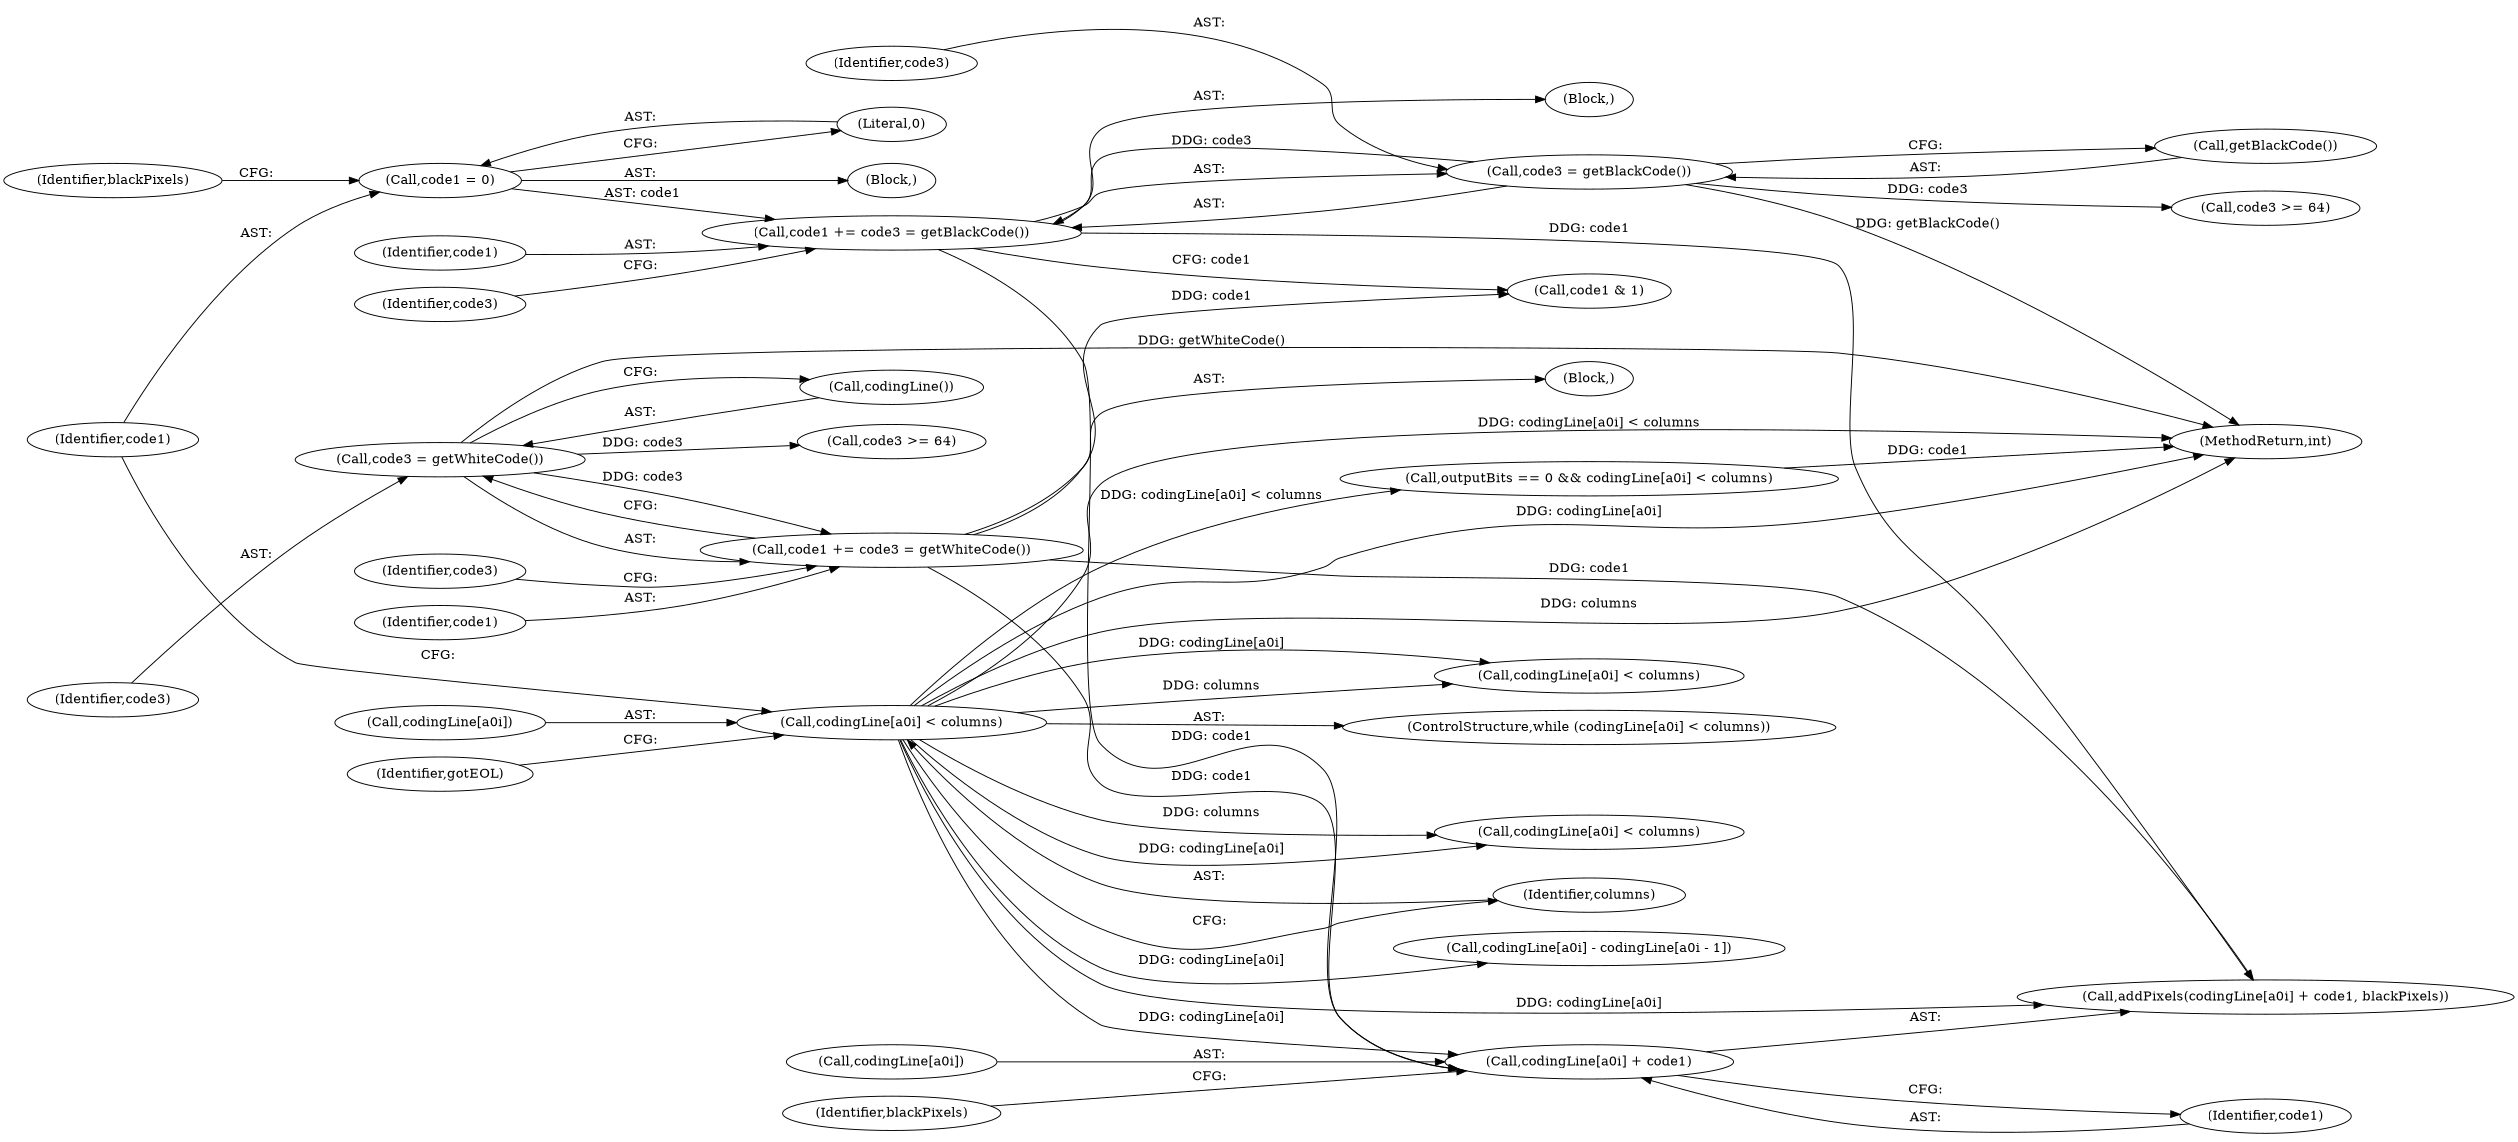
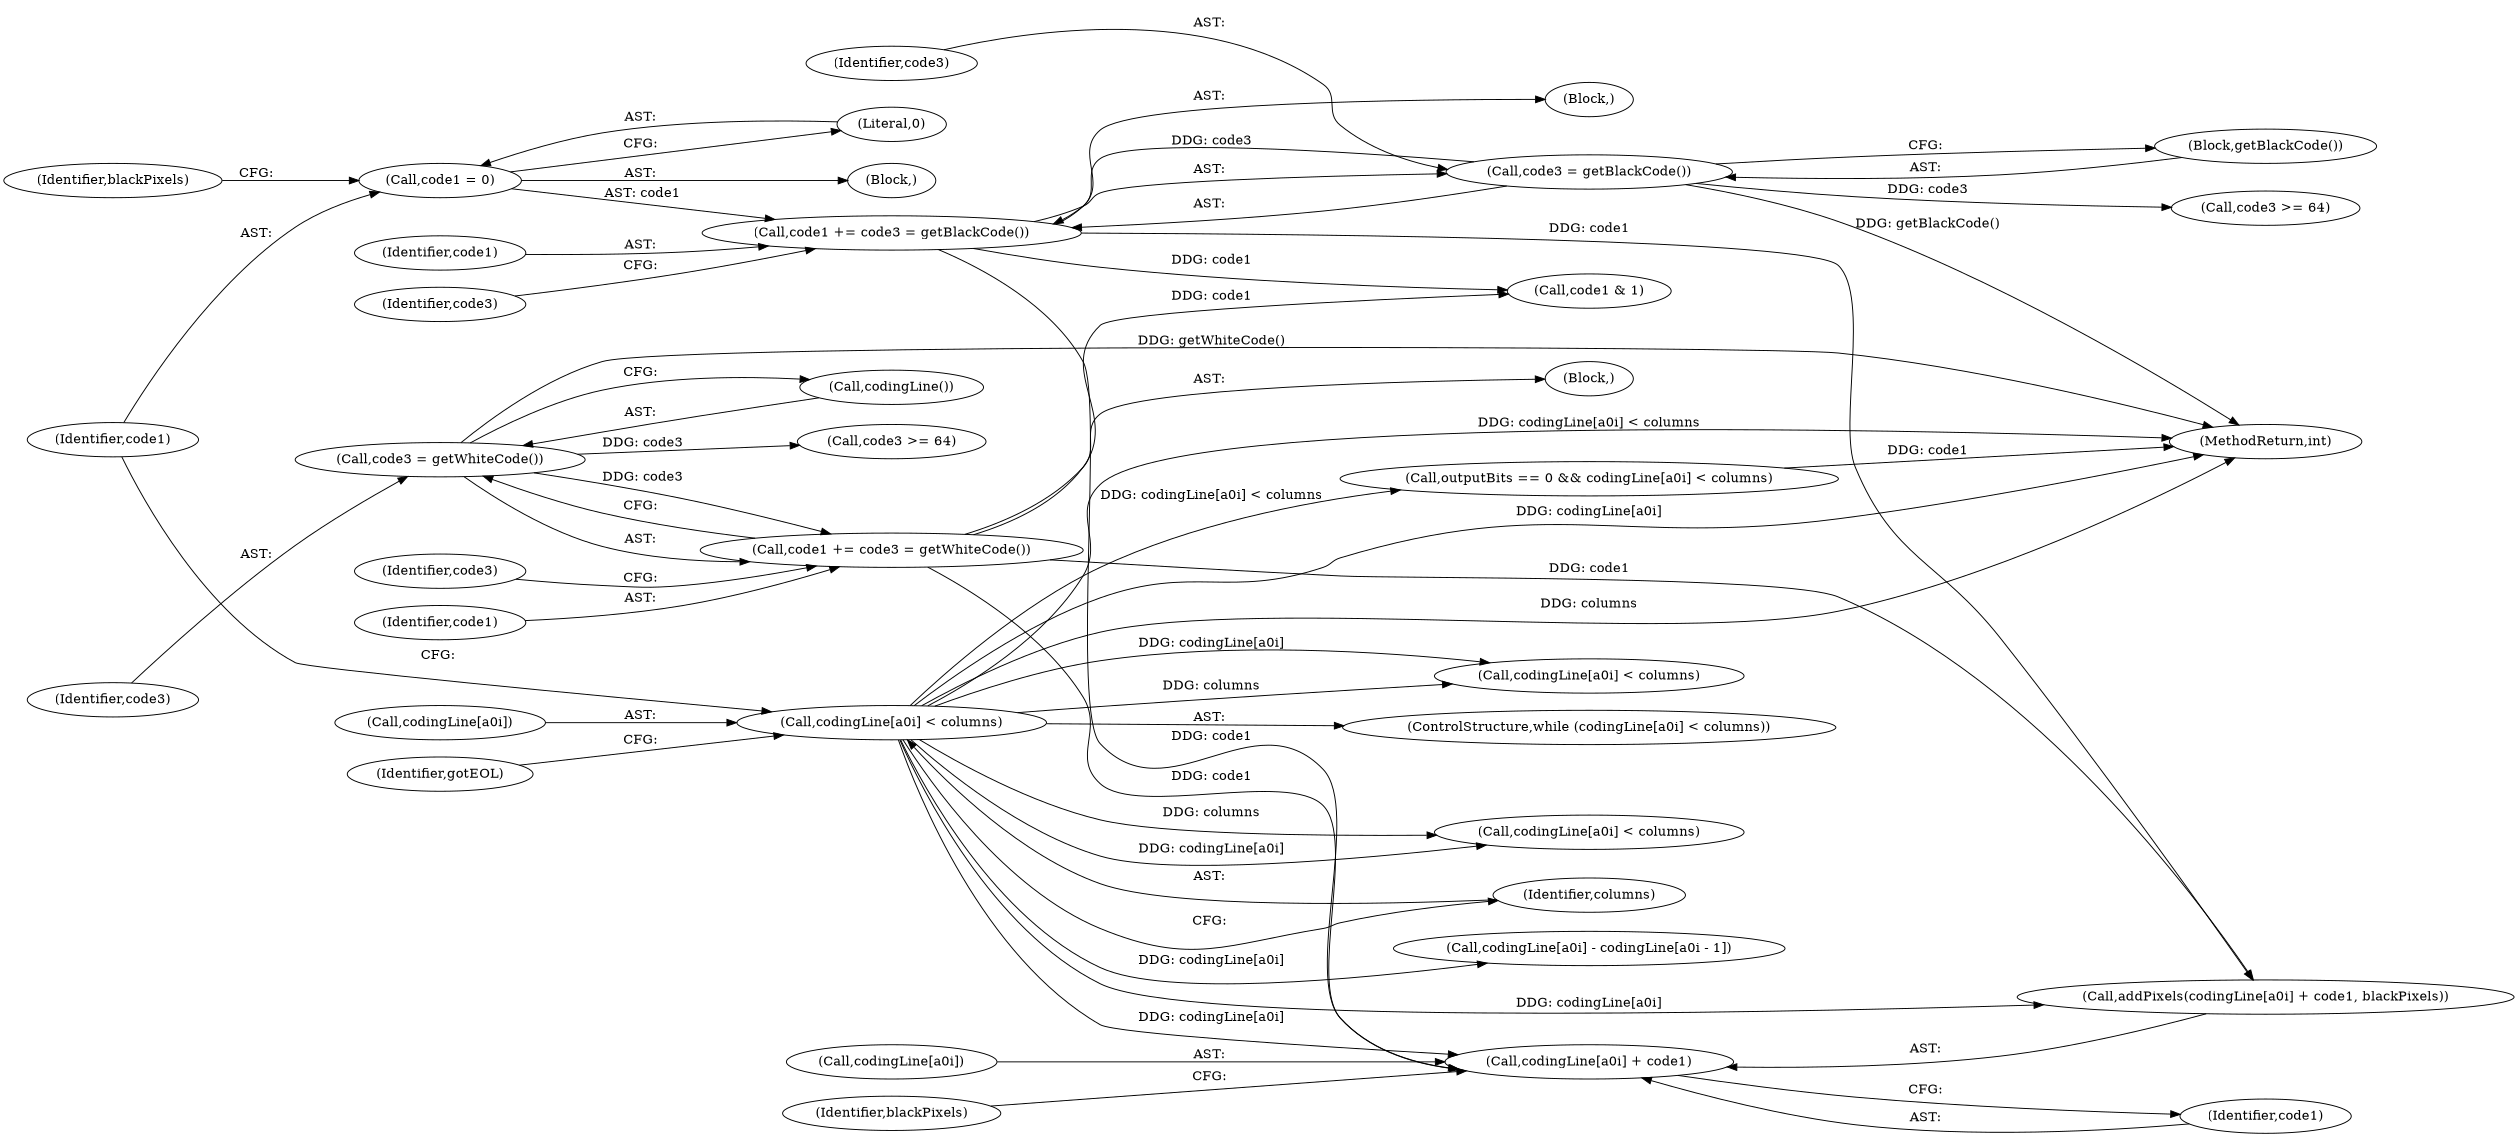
(2266, 146) -> (2266, 146)
(1212, 260) -> (1212, 260)
(1914, 1033) -> (1974, 1059)
